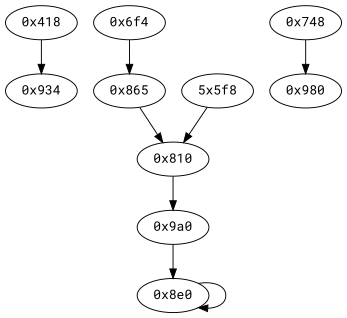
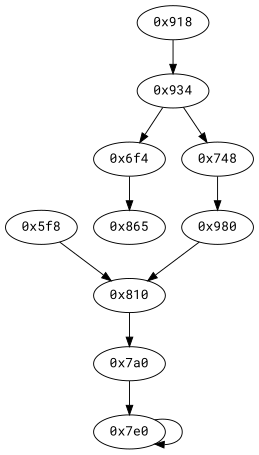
(41, 23) -> (173, 23)
(218, 91) -> (41, 227)
(149, 121) -> (177, 258)
none -> (154, 121)
none -> (193, 121)
(173, 227) -> (129, 364)
(173, 296) -> (129, 432)
